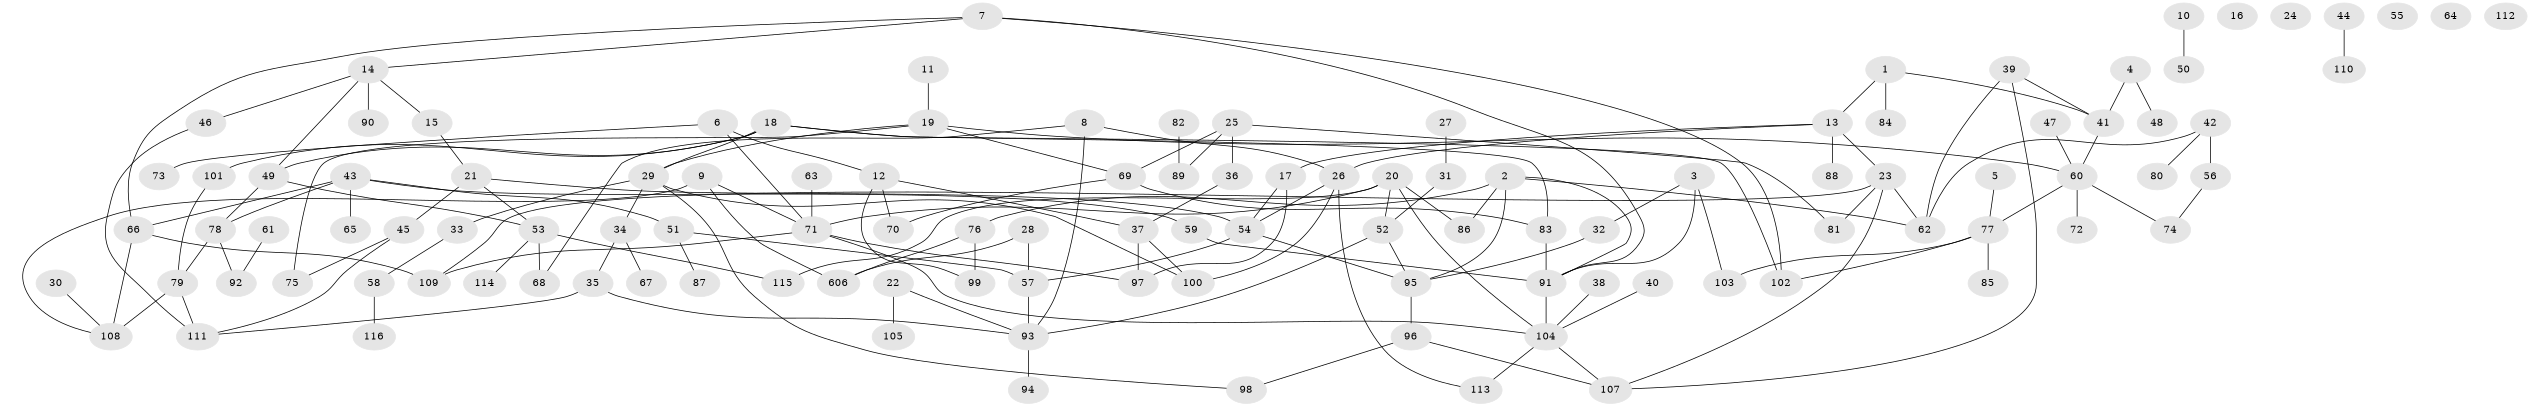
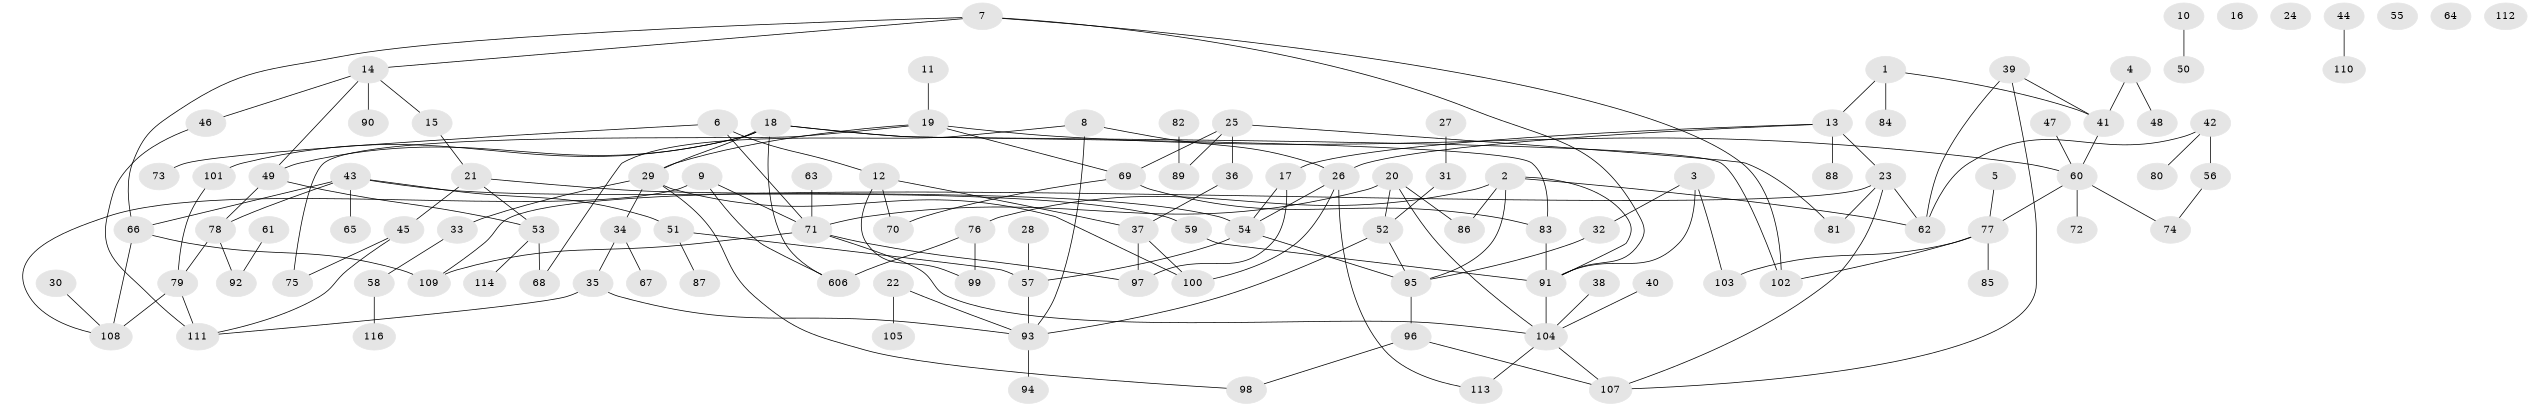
(962, 253) -> (775, 219)
(783, 283) -> none
